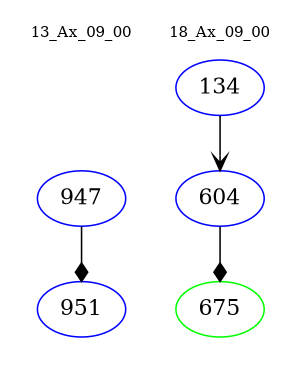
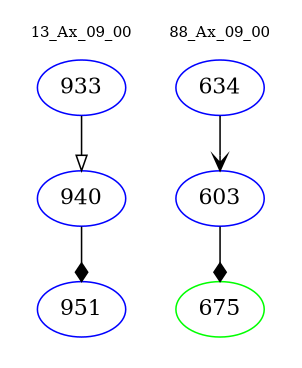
(220, 33) -> (220, 33)
none -> (82, 88)
(220, 88) -> (220, 88)
(82, 199) -> (82, 199)
(220, 199) -> (220, 199)
